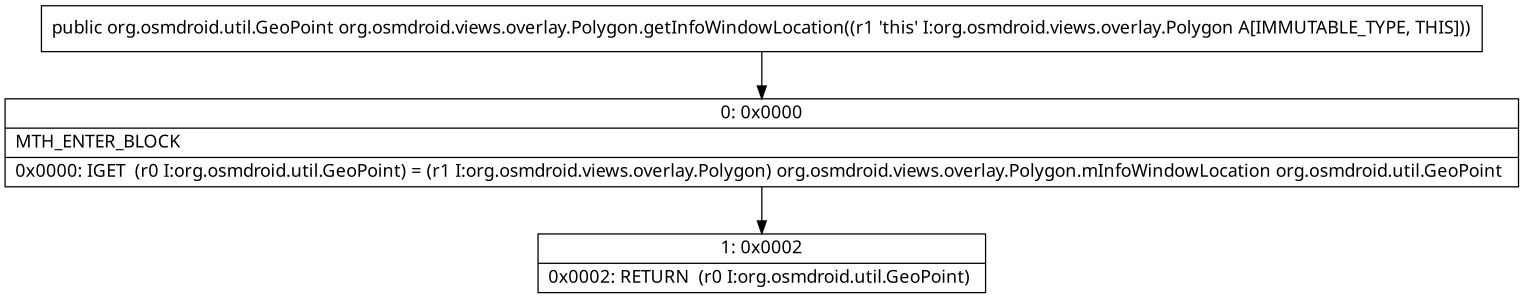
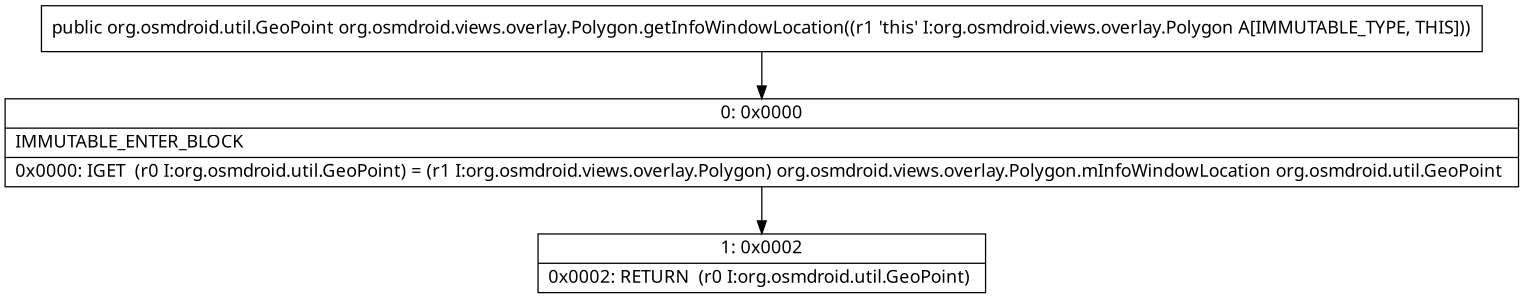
(98, 142) -> (130, 142)
